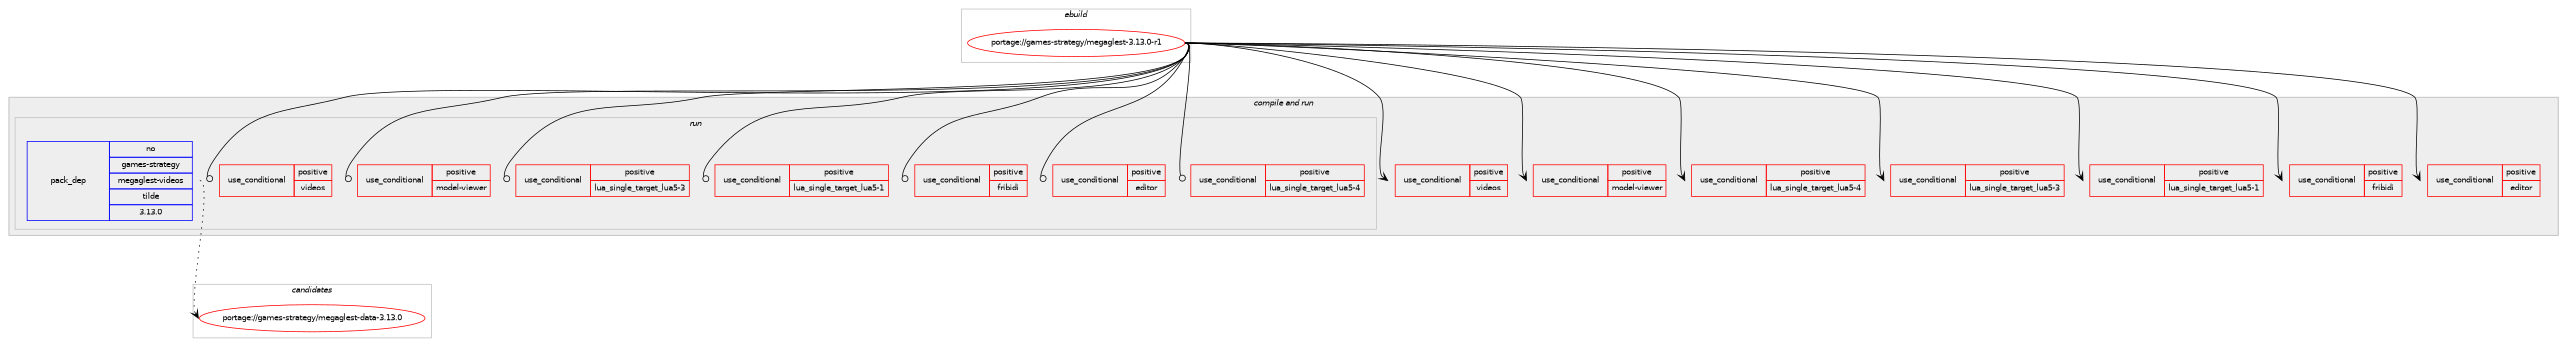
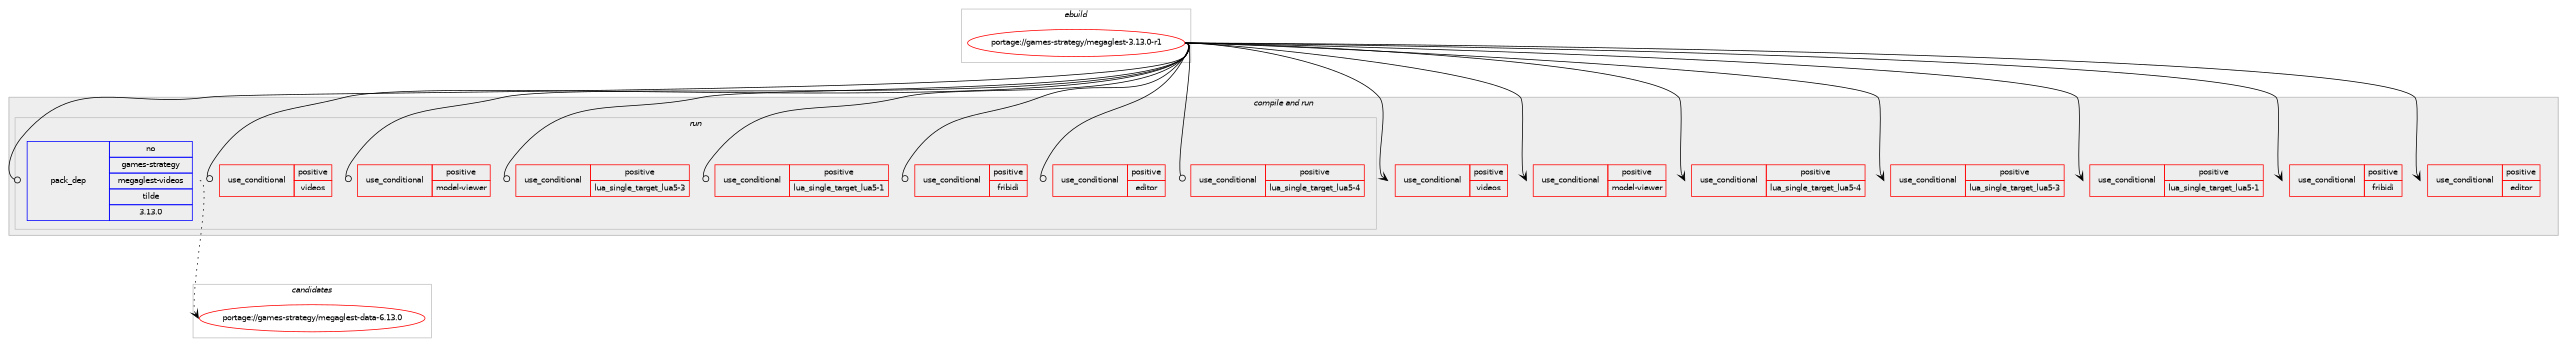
none -> (800, 86)
(312, 318) -> (312, 318)
